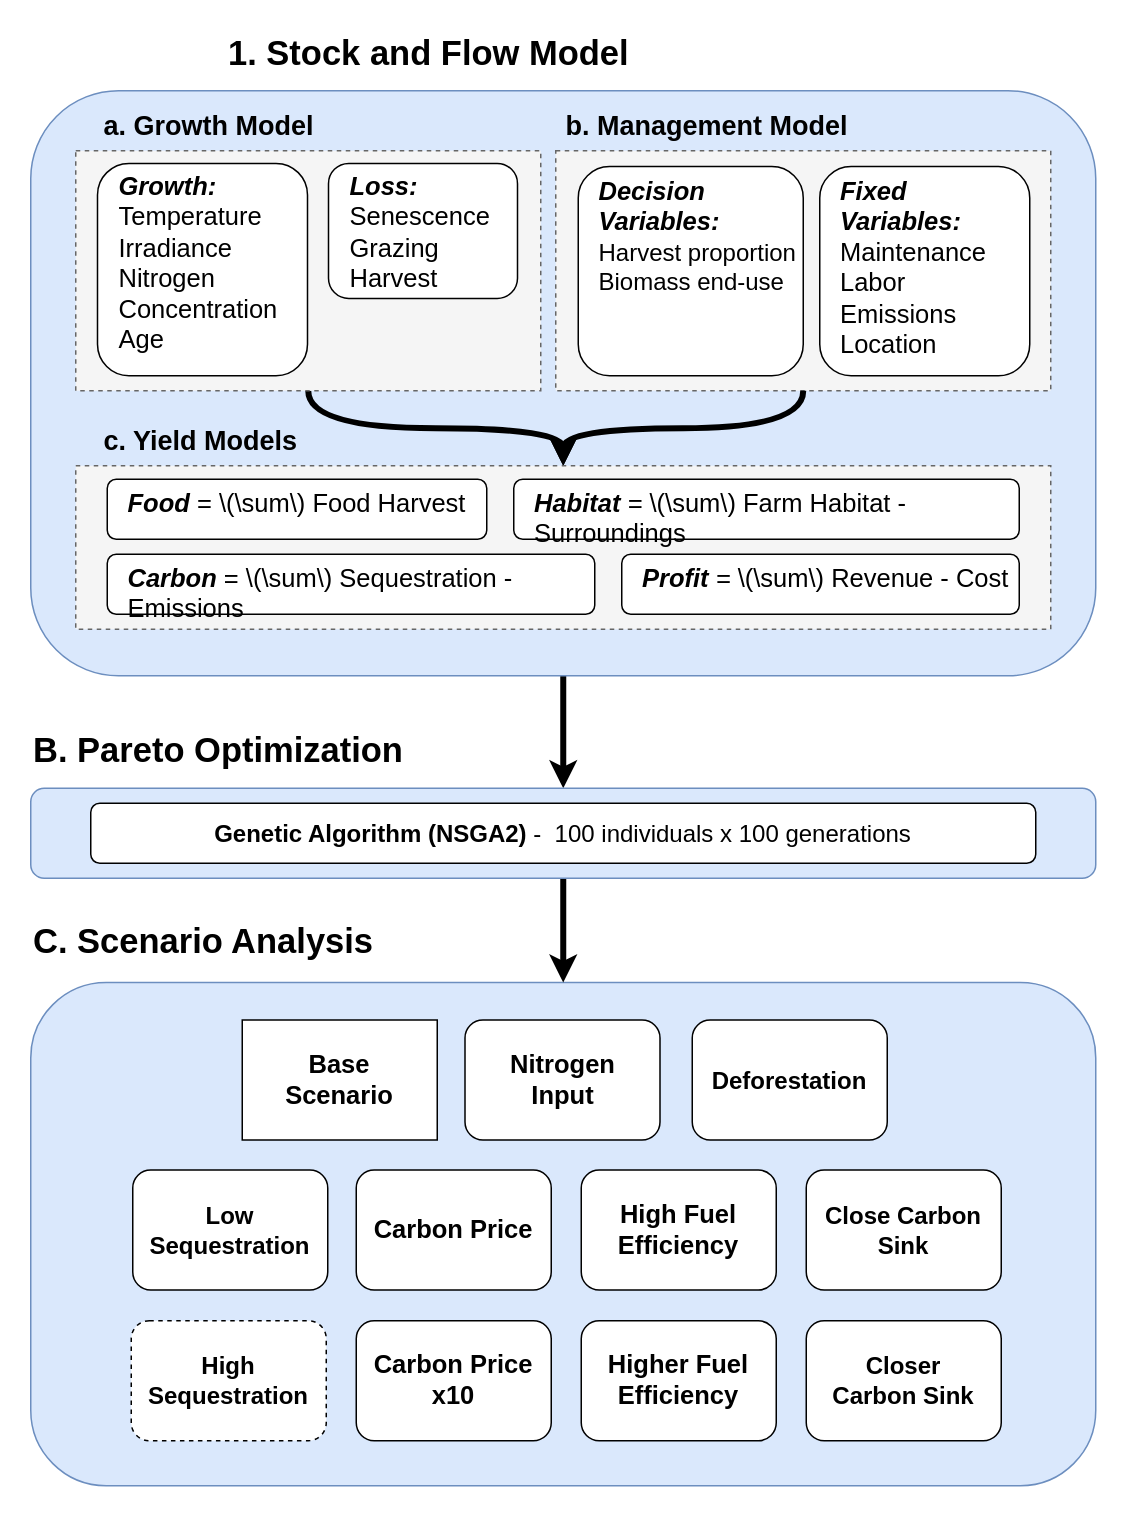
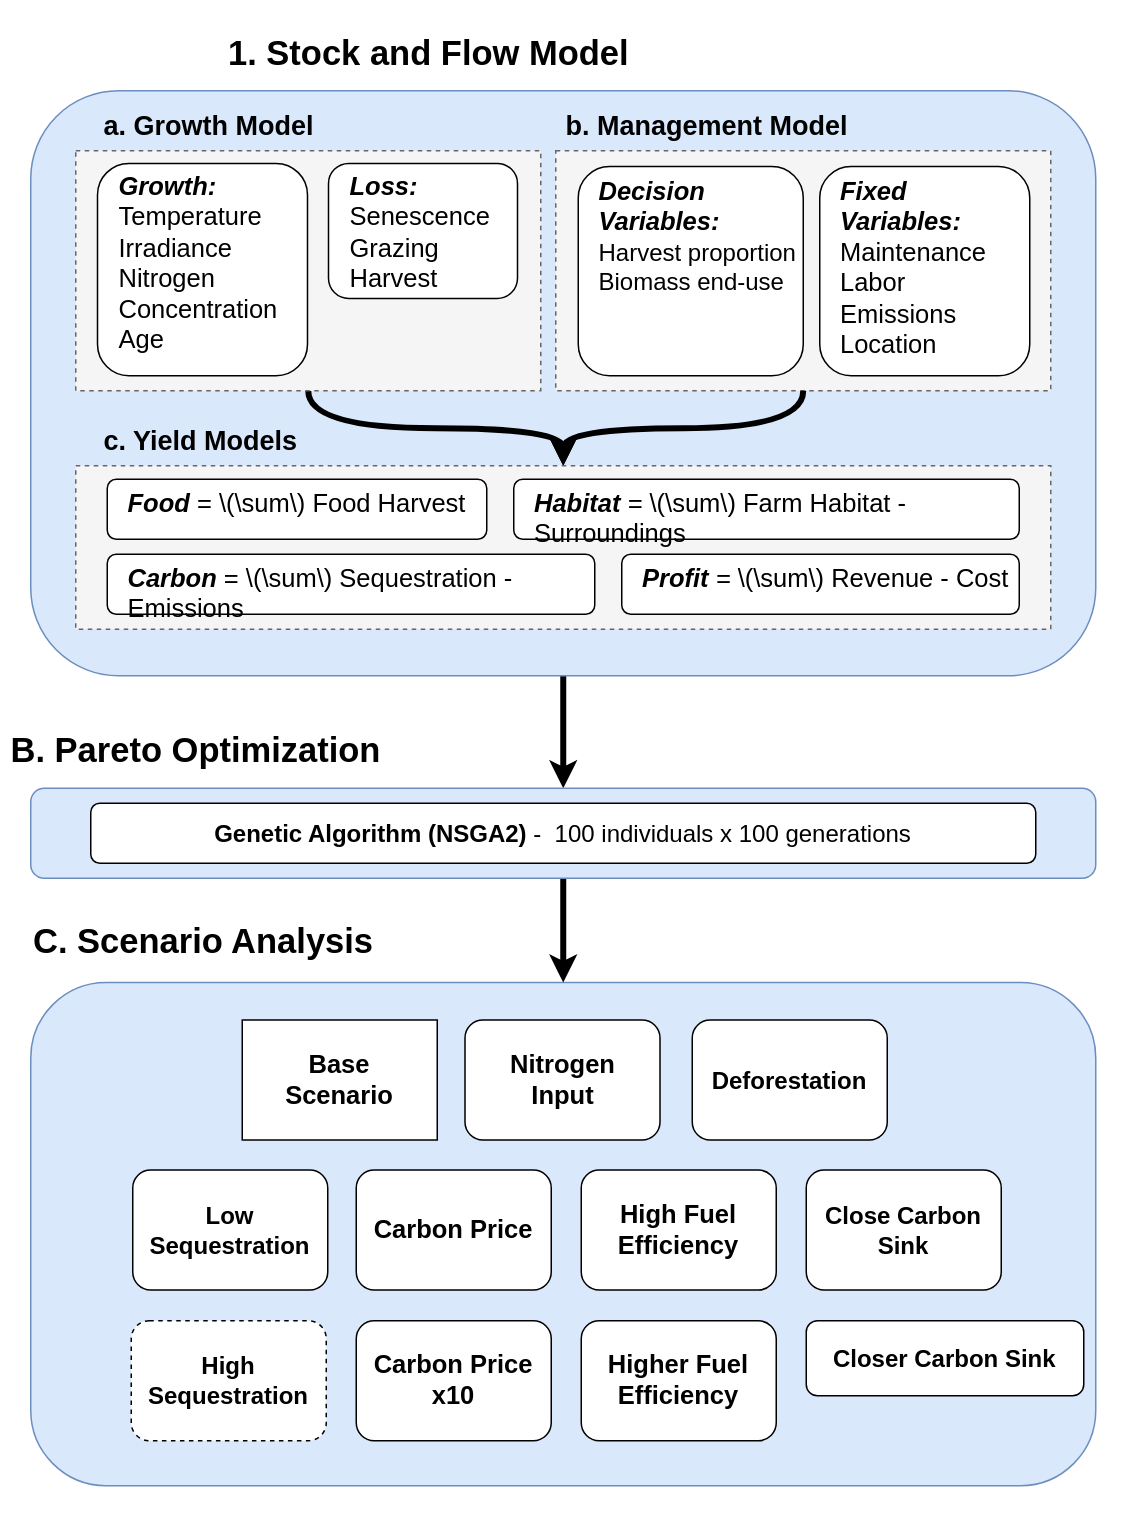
(218, 751) -> (196, 751)
(904, 1381) -> (945, 1358)
